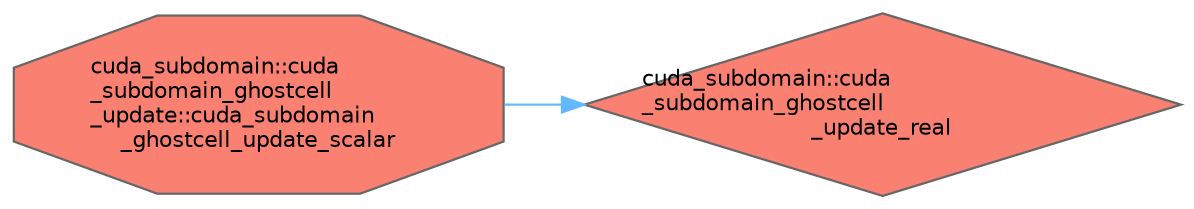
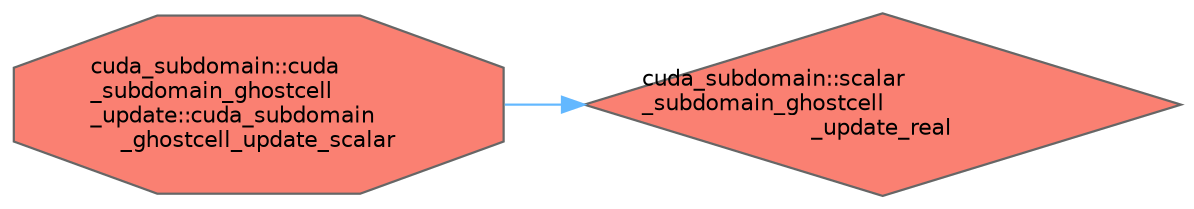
(883, 105) -> (883, 105)
